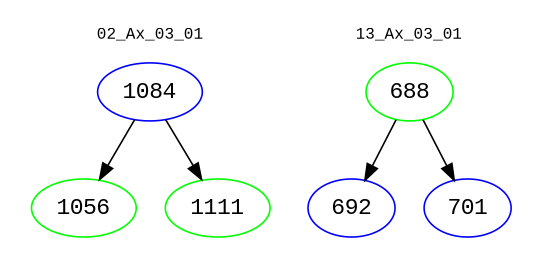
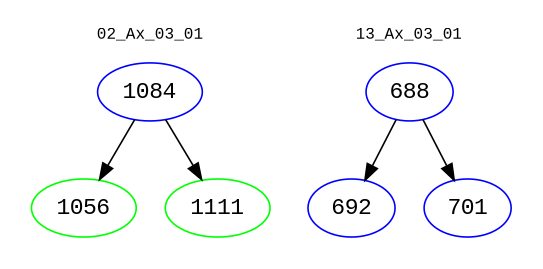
(410, 92) -> (410, 92)
